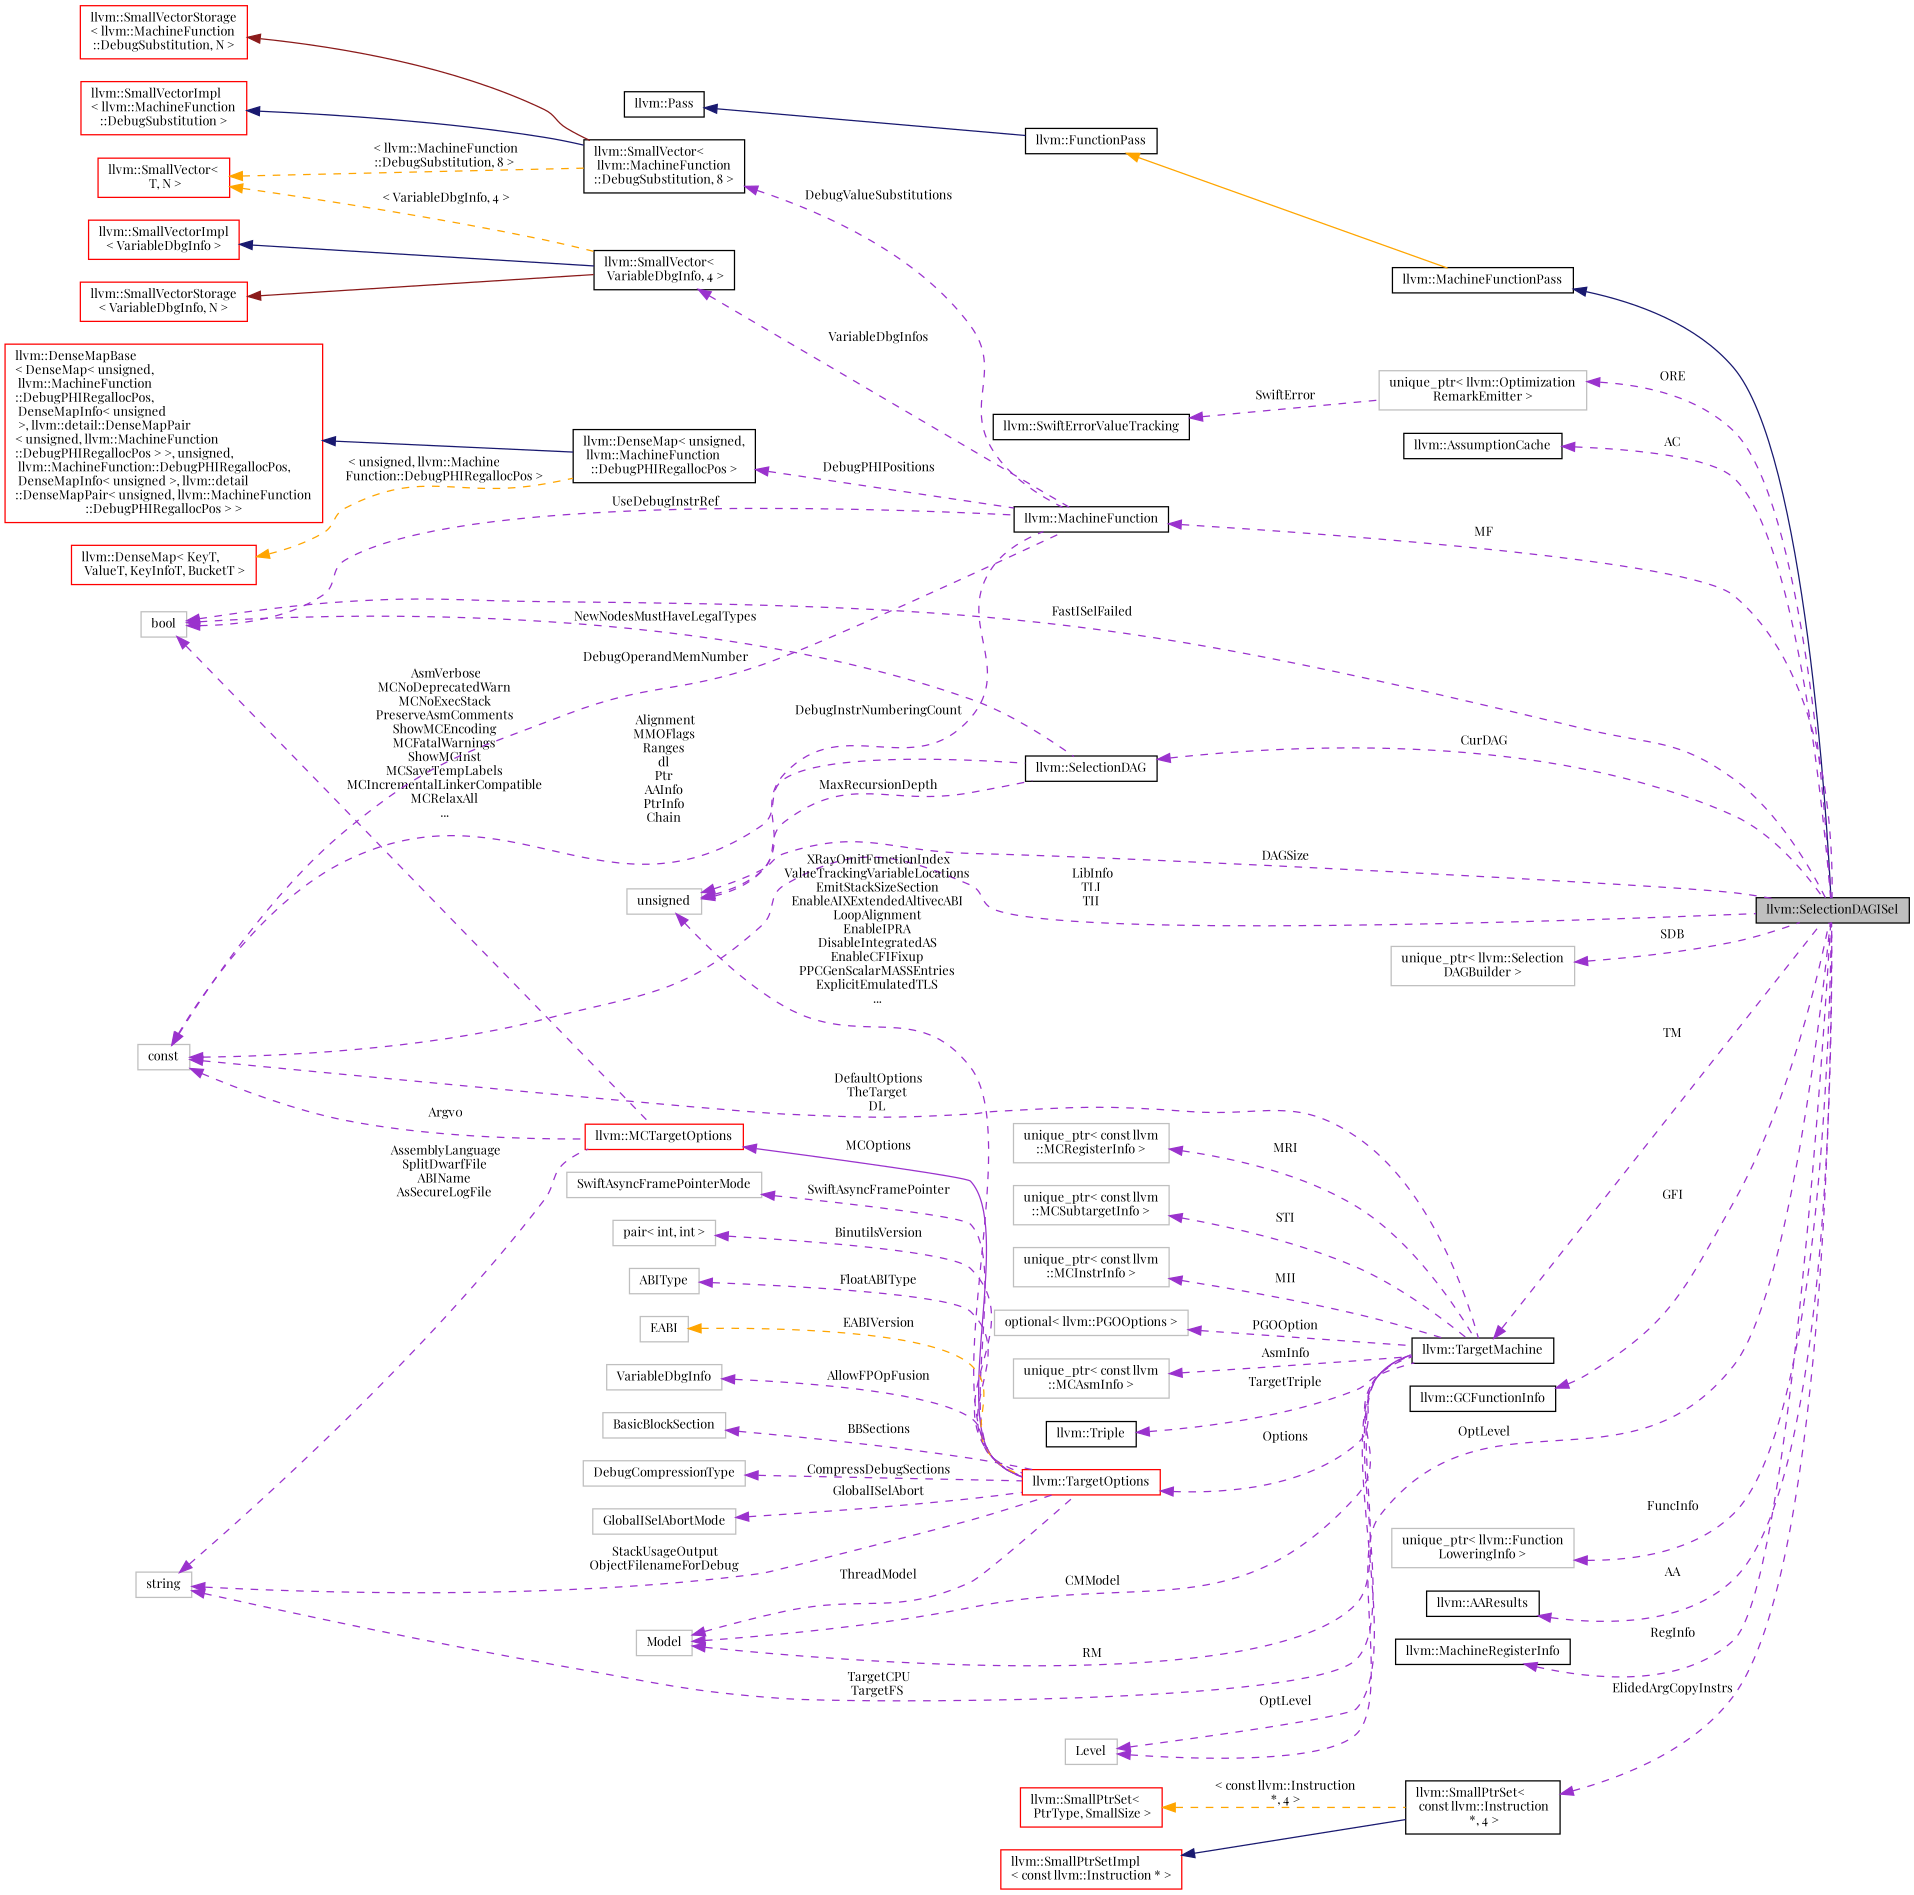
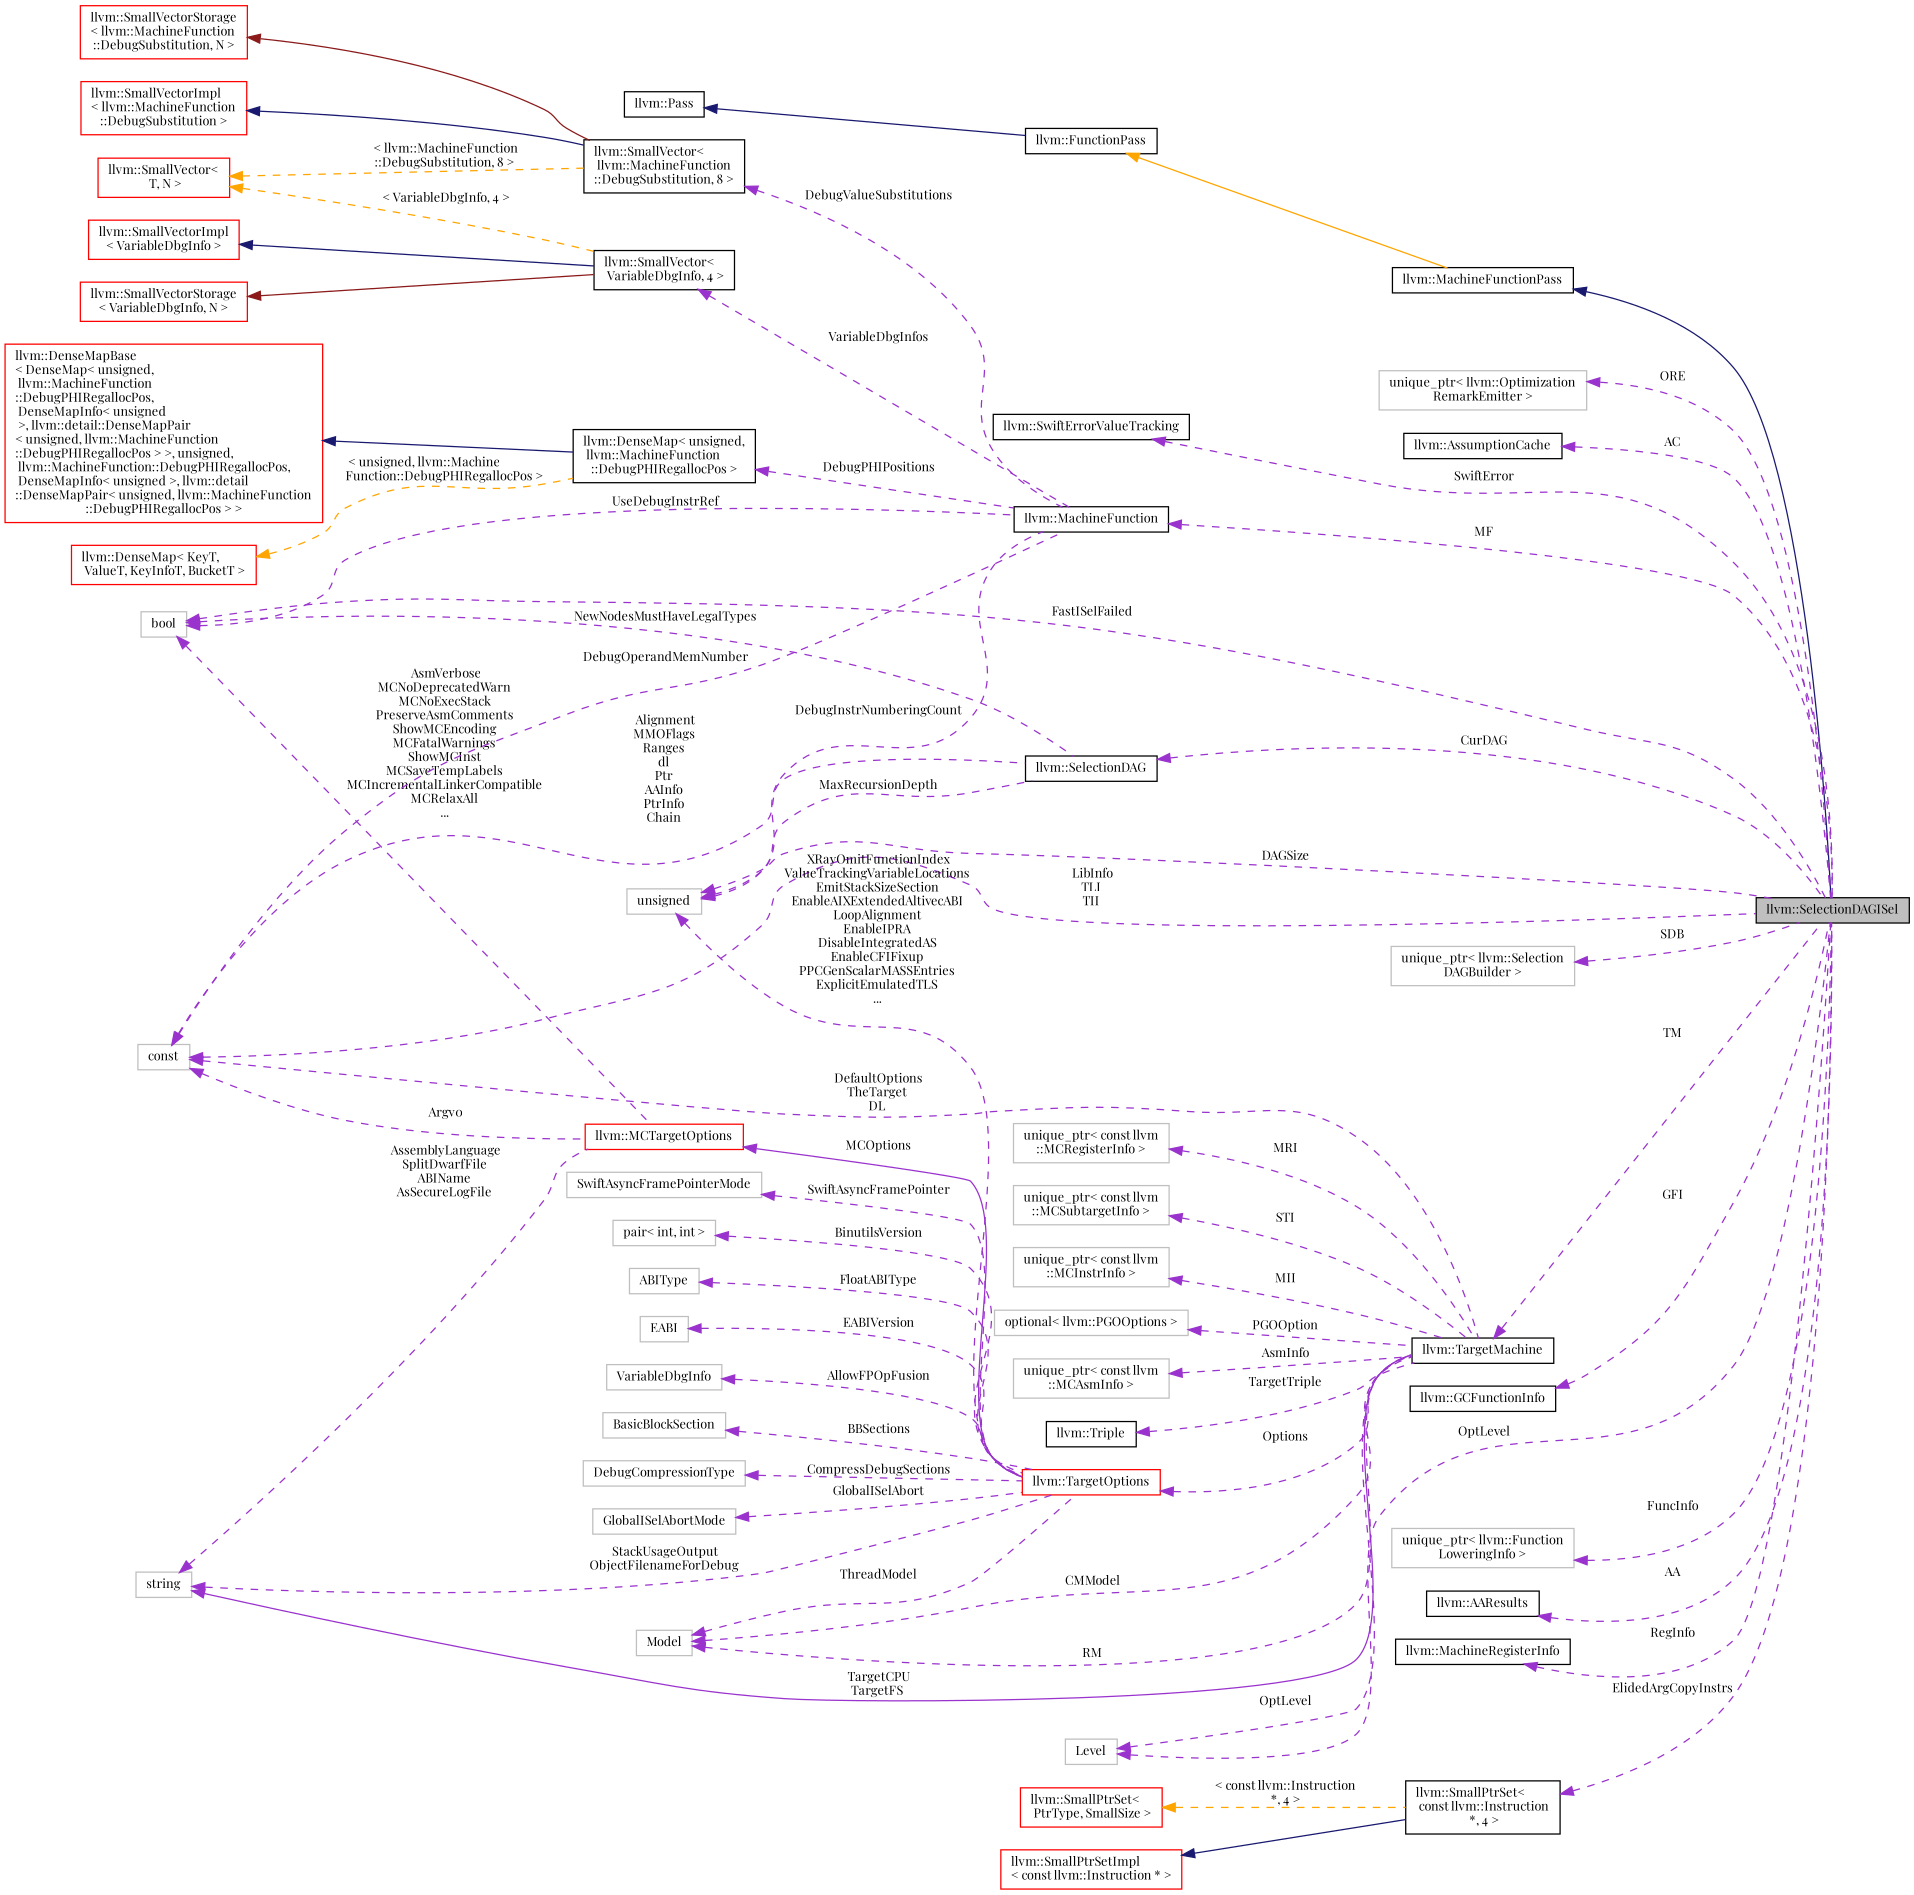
(1291, 408) -> (1635, 502)
(905, 1341) -> (905, 1341)
(942, 1701) -> (942, 1701)
